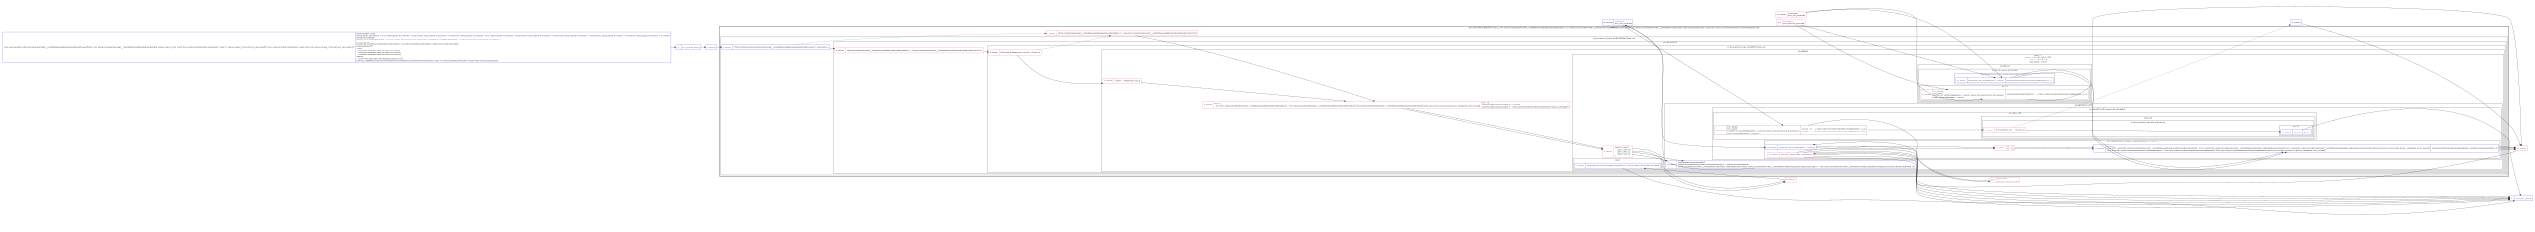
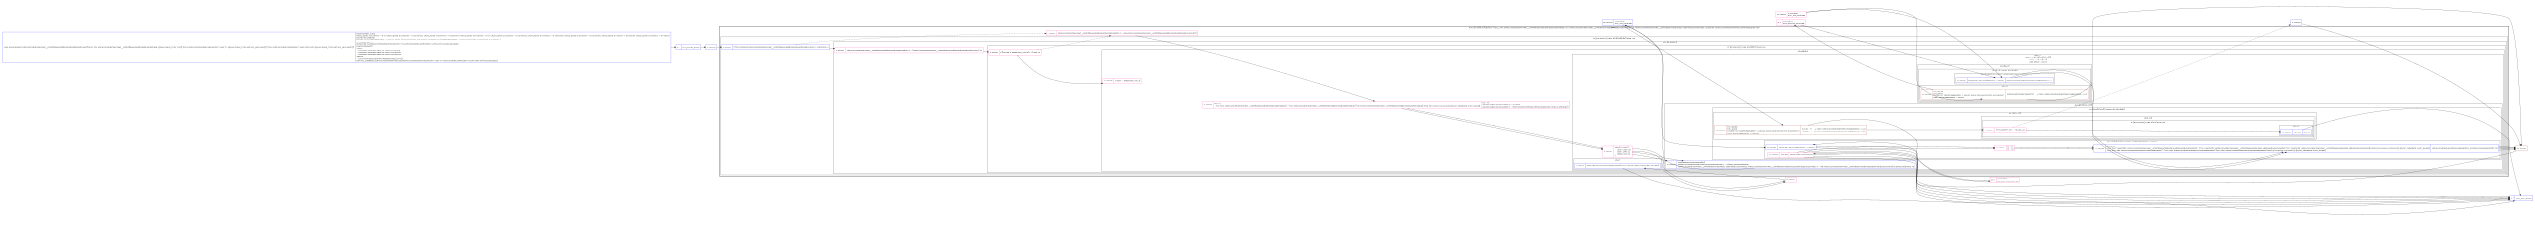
(1868, 64) -> (1862, 64)
(1243, 92) -> none
